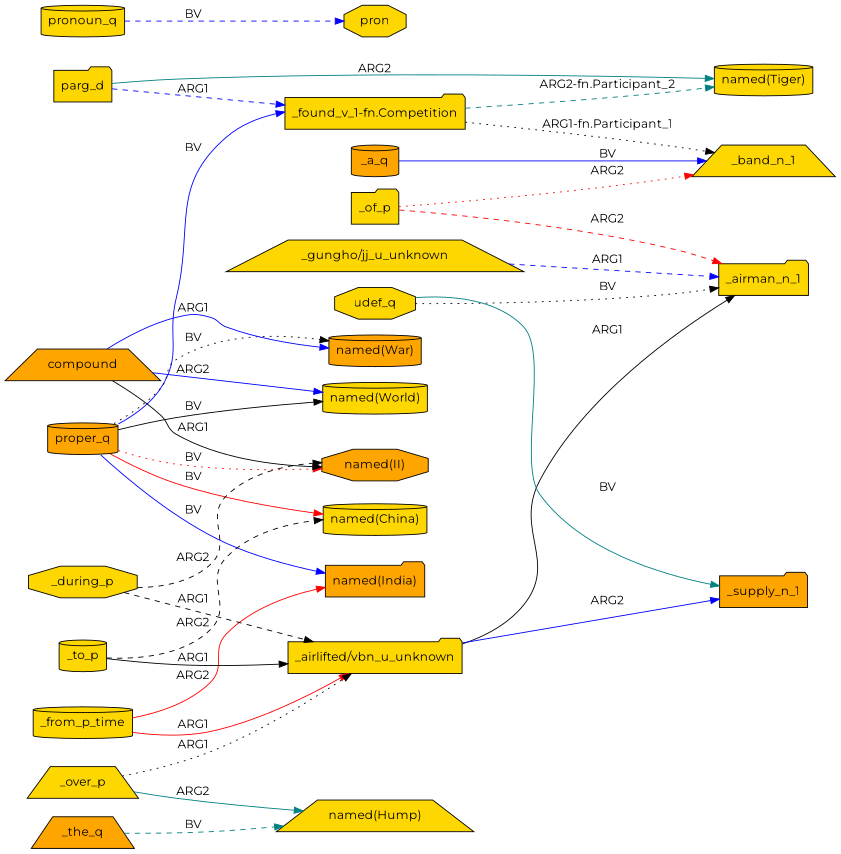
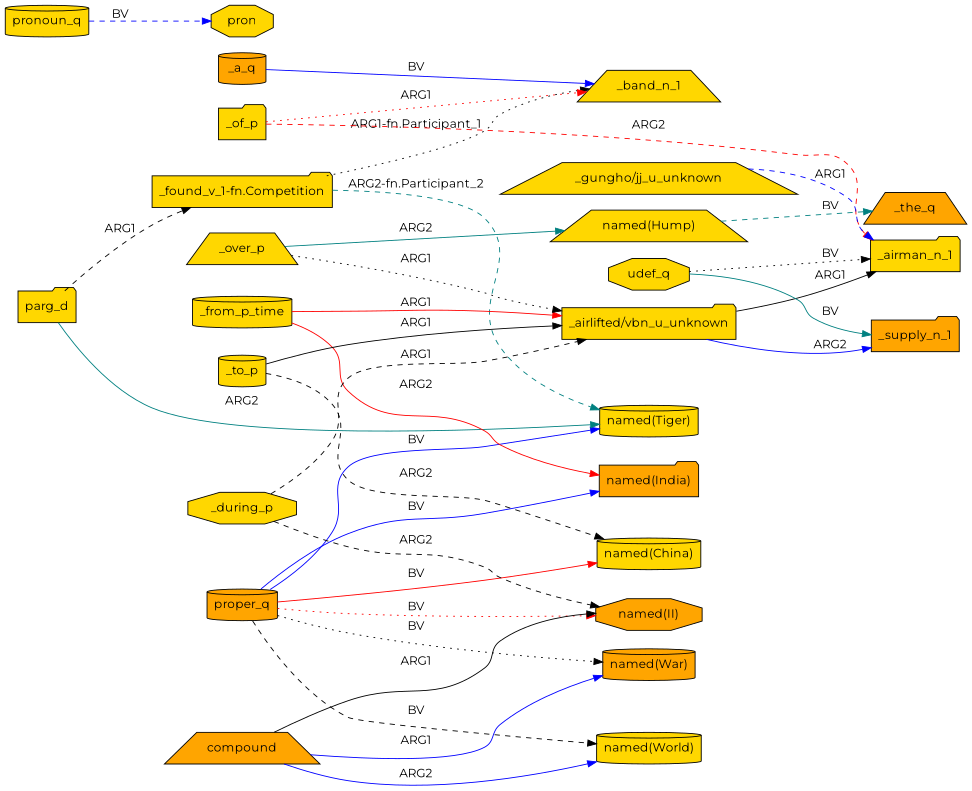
(194, 97) -> (120, 246)
(608, 171) -> (416, 95)
(183, 258) -> (391, 453)
(215, 412) -> (399, 725)
(199, 832) -> (792, 216)
